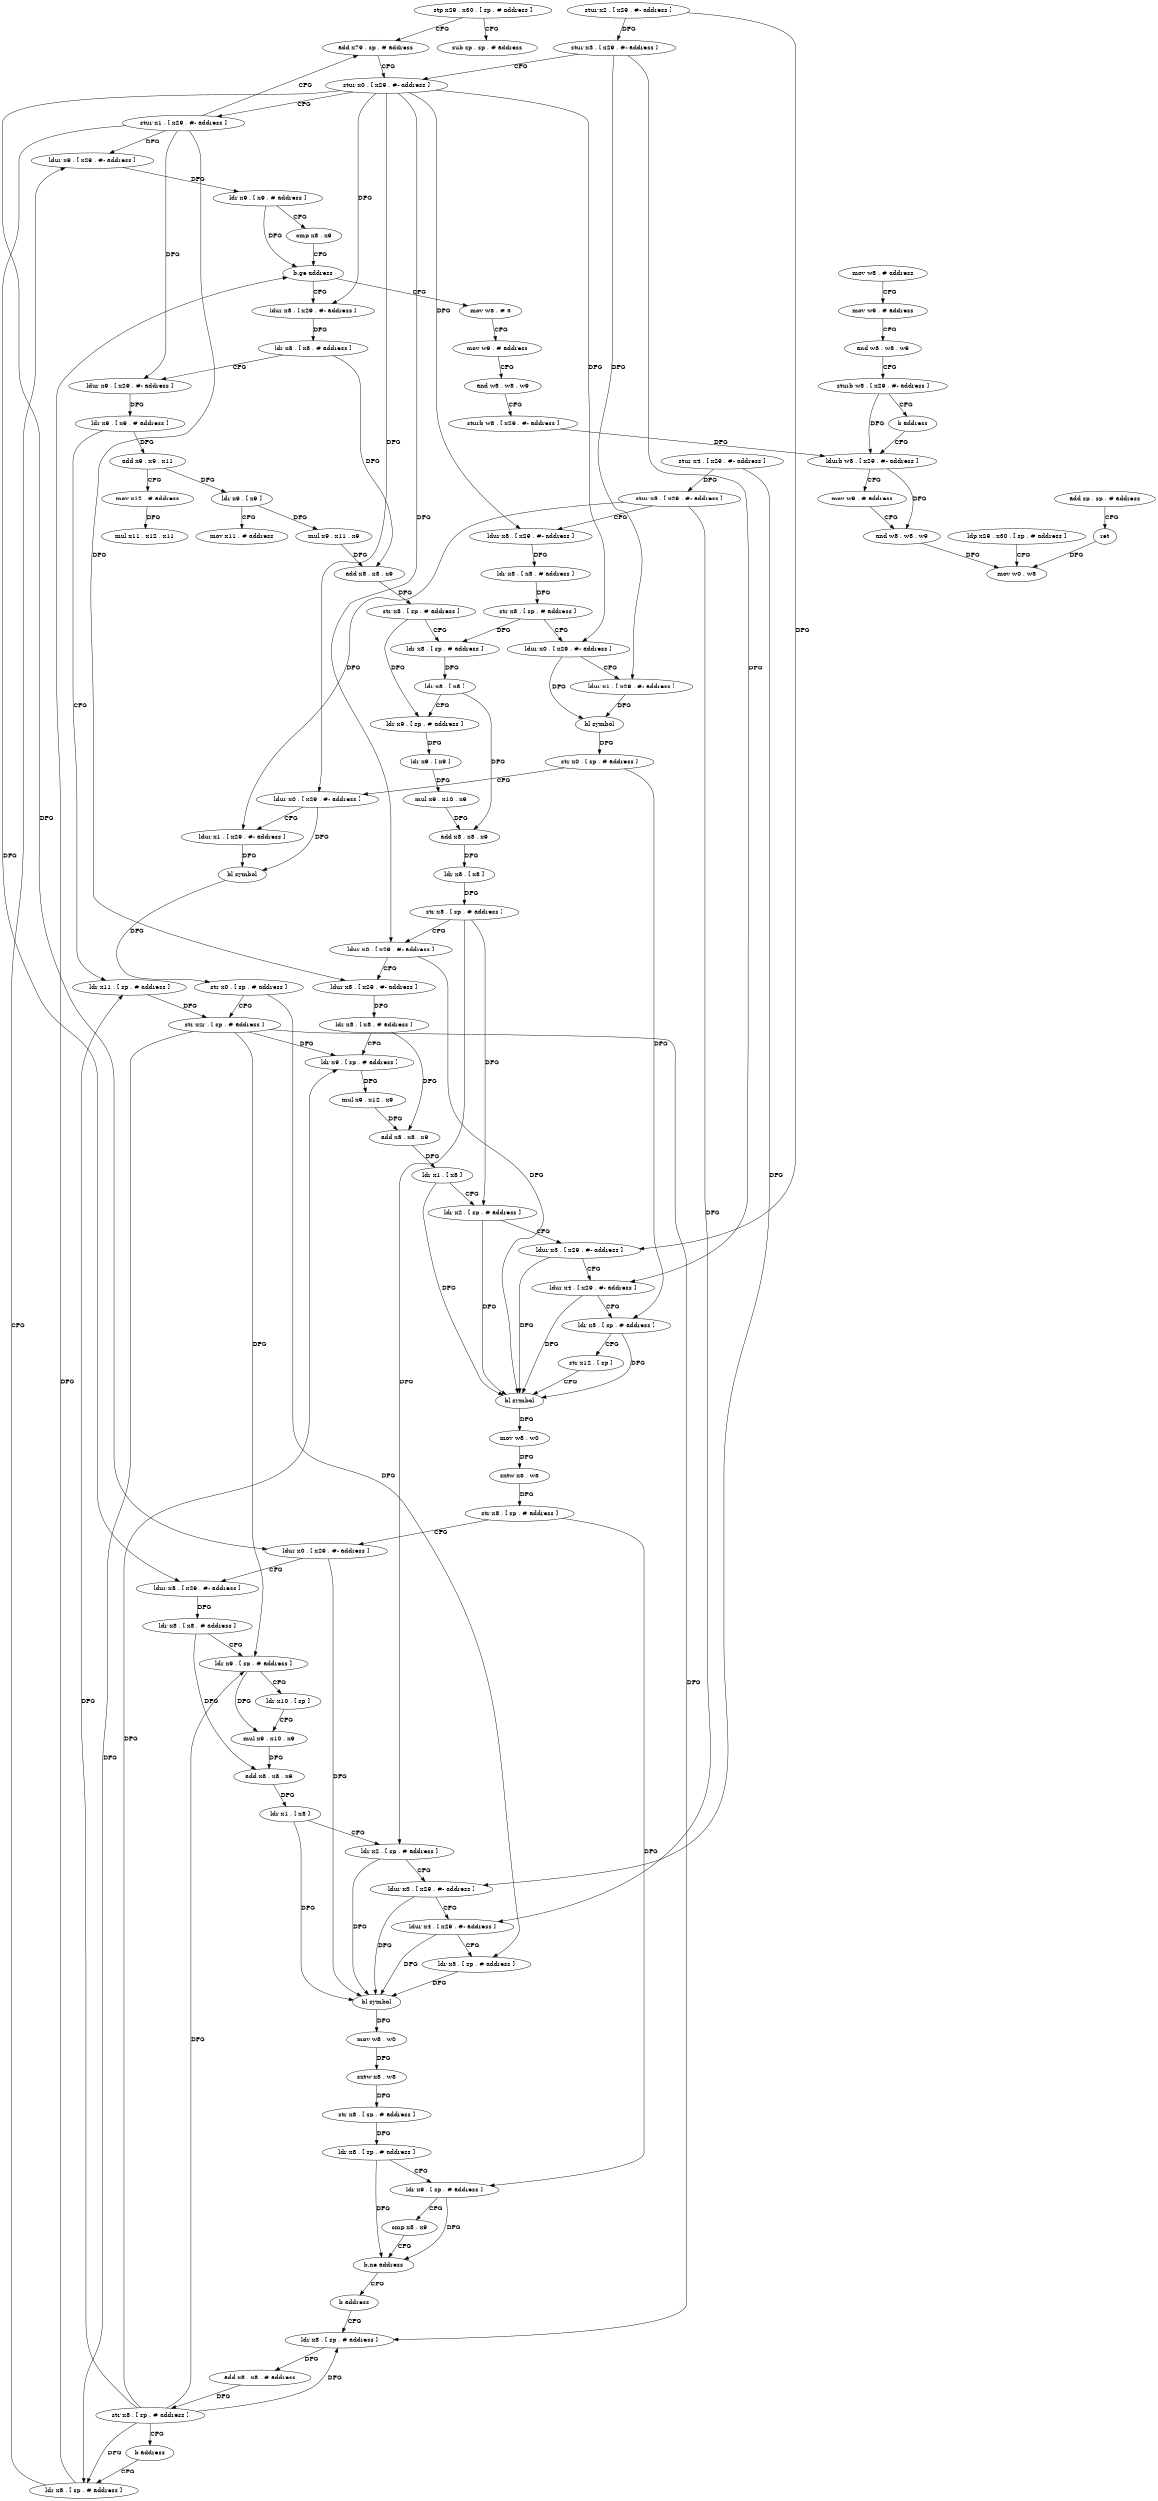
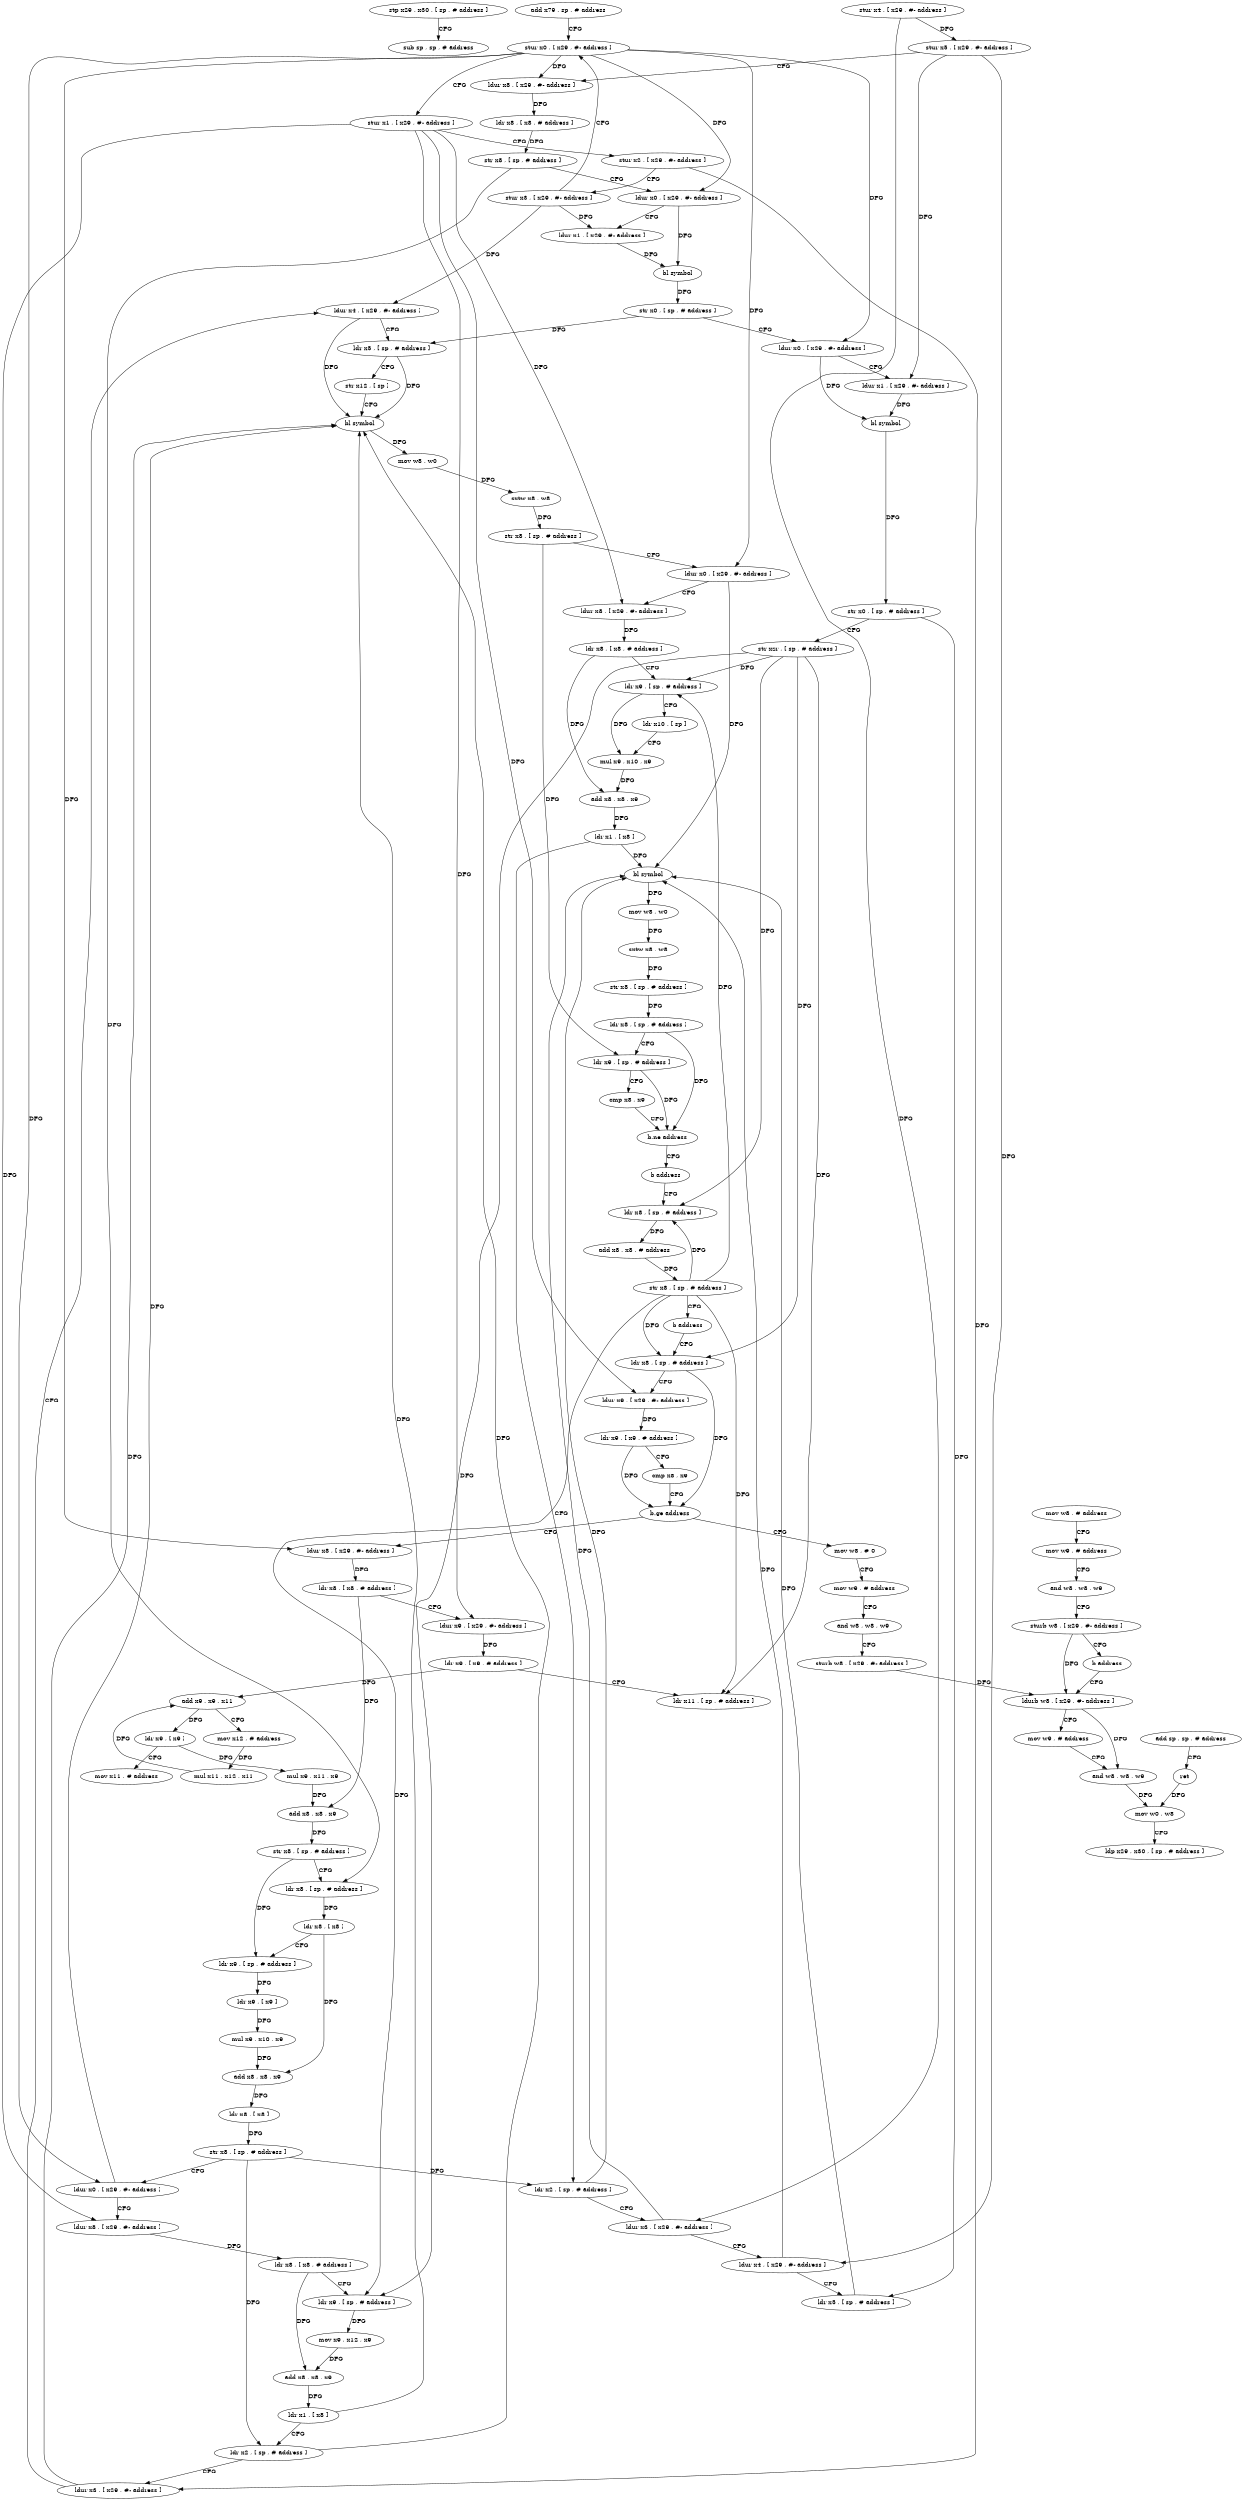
(431, 29) -> none
(629, 29) -> (654, 179)
(278, 86) -> (523, 147)
(491, 311) -> (855, 1551)
(1017, 553) -> (1155, 1831)
(175, 1005) -> (816, 1185)
(368, 1100) -> (345, 2340)
none -> (117, 1748)
